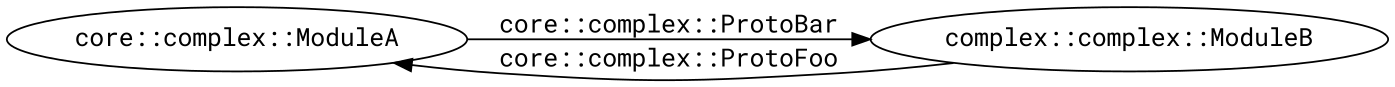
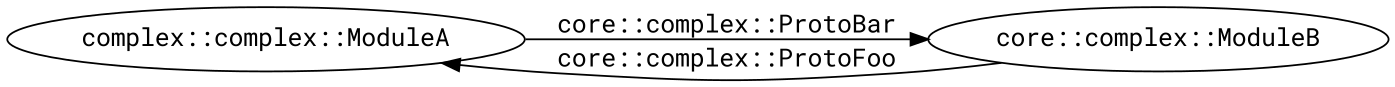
(237, 39) -> (266, 39)
(1129, 39) -> (1158, 39)
